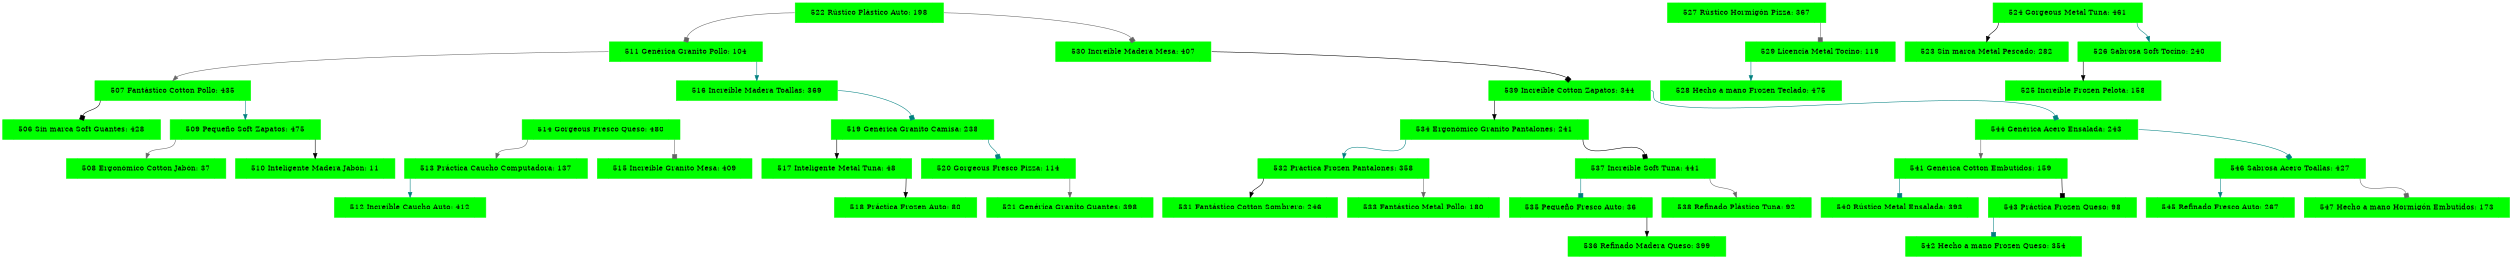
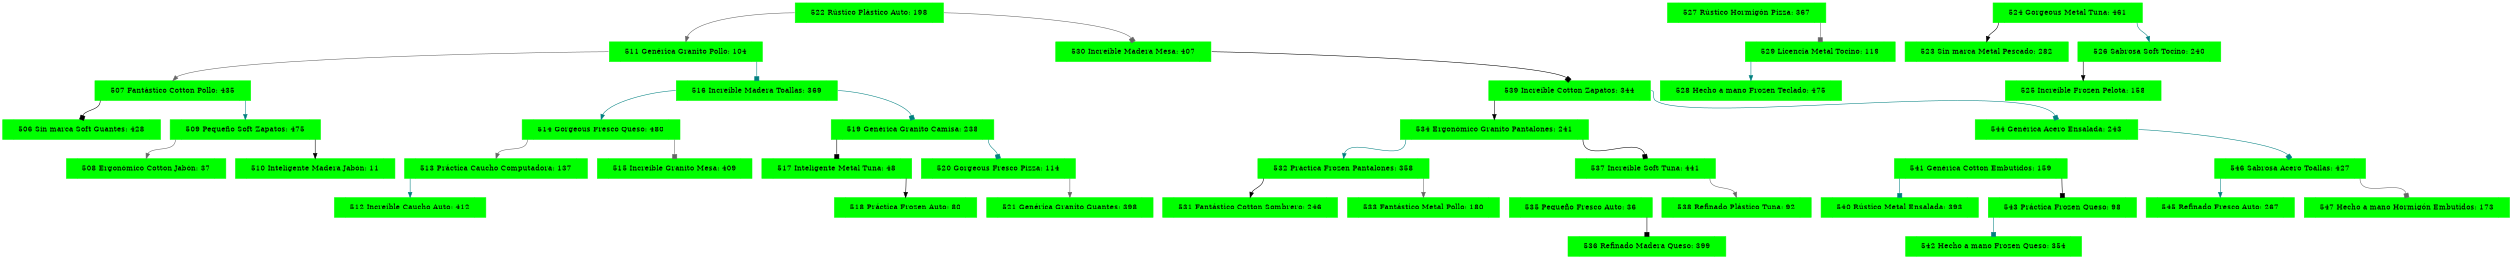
(739, 17) -> (739, 17)
(757, 69) -> (757, 69)
none -> (637, 97)
(837, 146) -> (837, 146)
(1981, 146) -> none
(1581, 185) -> none
(1647, 224) -> (1647, 224)
